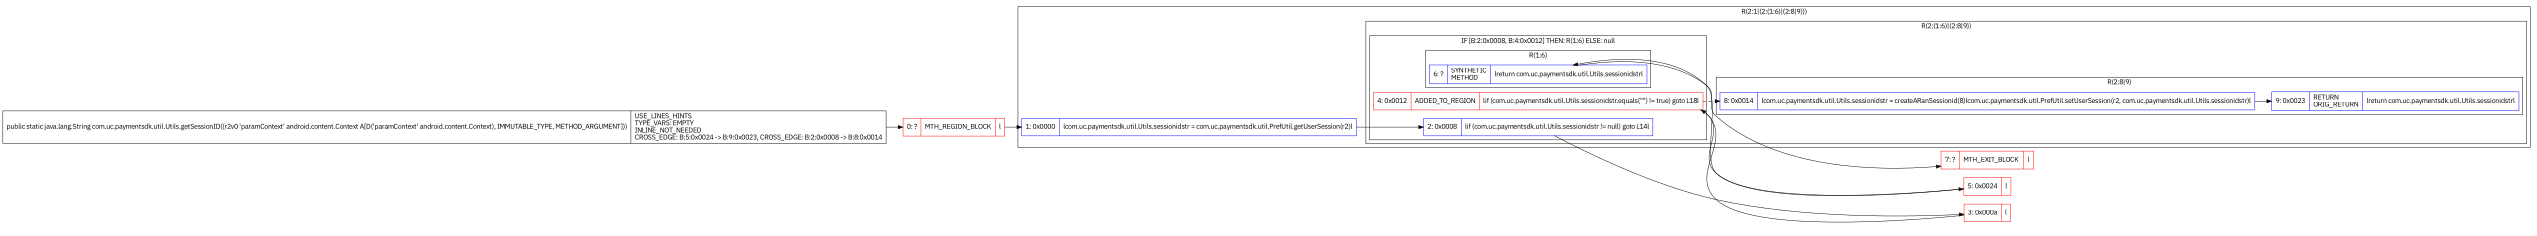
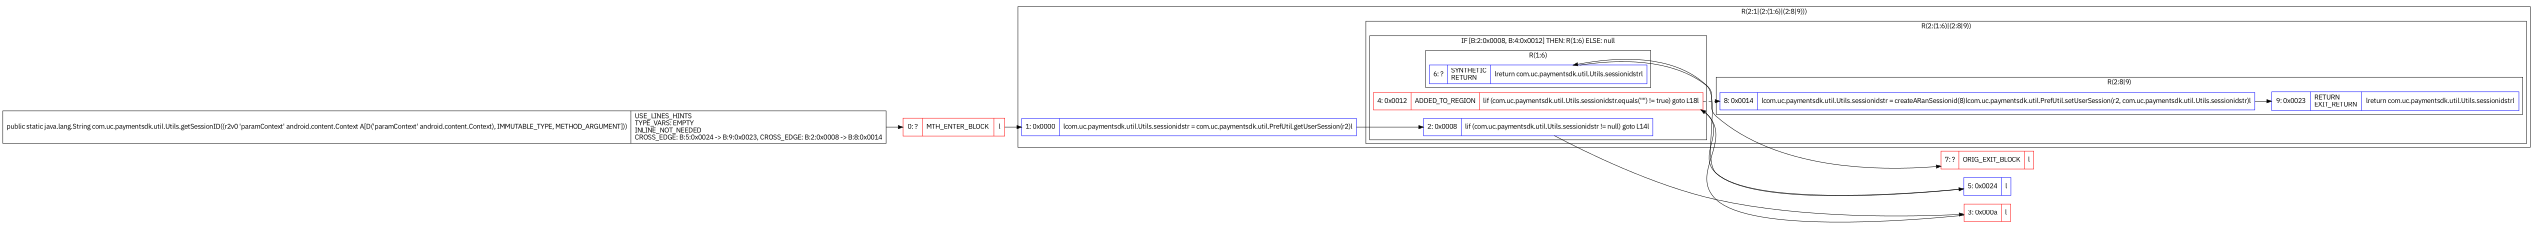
(1465, 78) -> (1464, 78)
(2336, 105) -> (2336, 105)
(958, 127) -> (957, 127)
(1991, 160) -> (1992, 160)
(1987, 186) -> (1987, 186)
